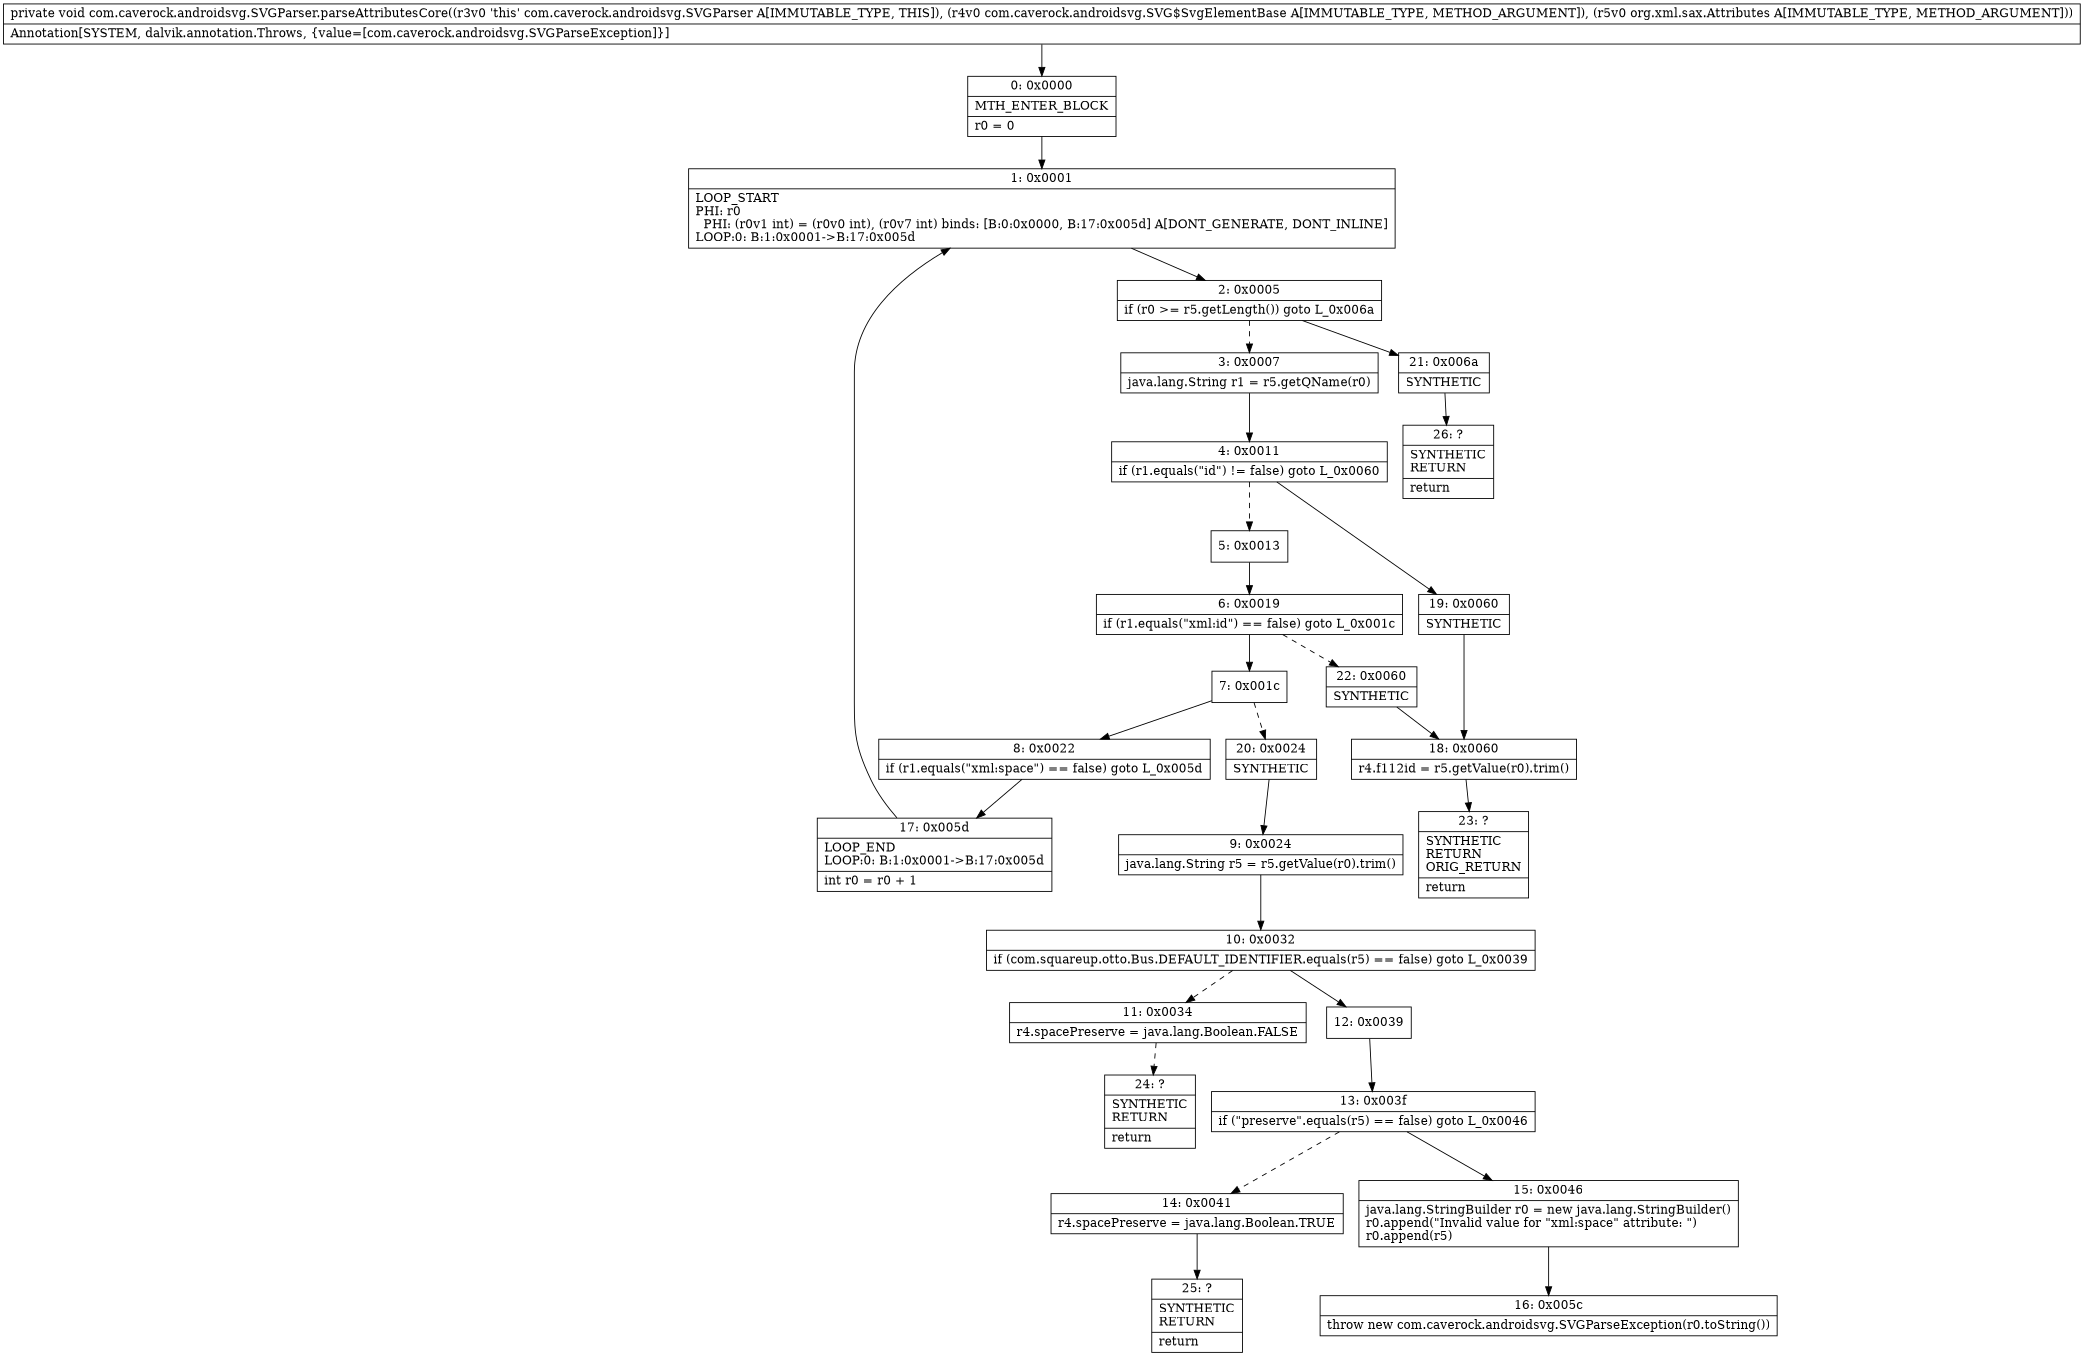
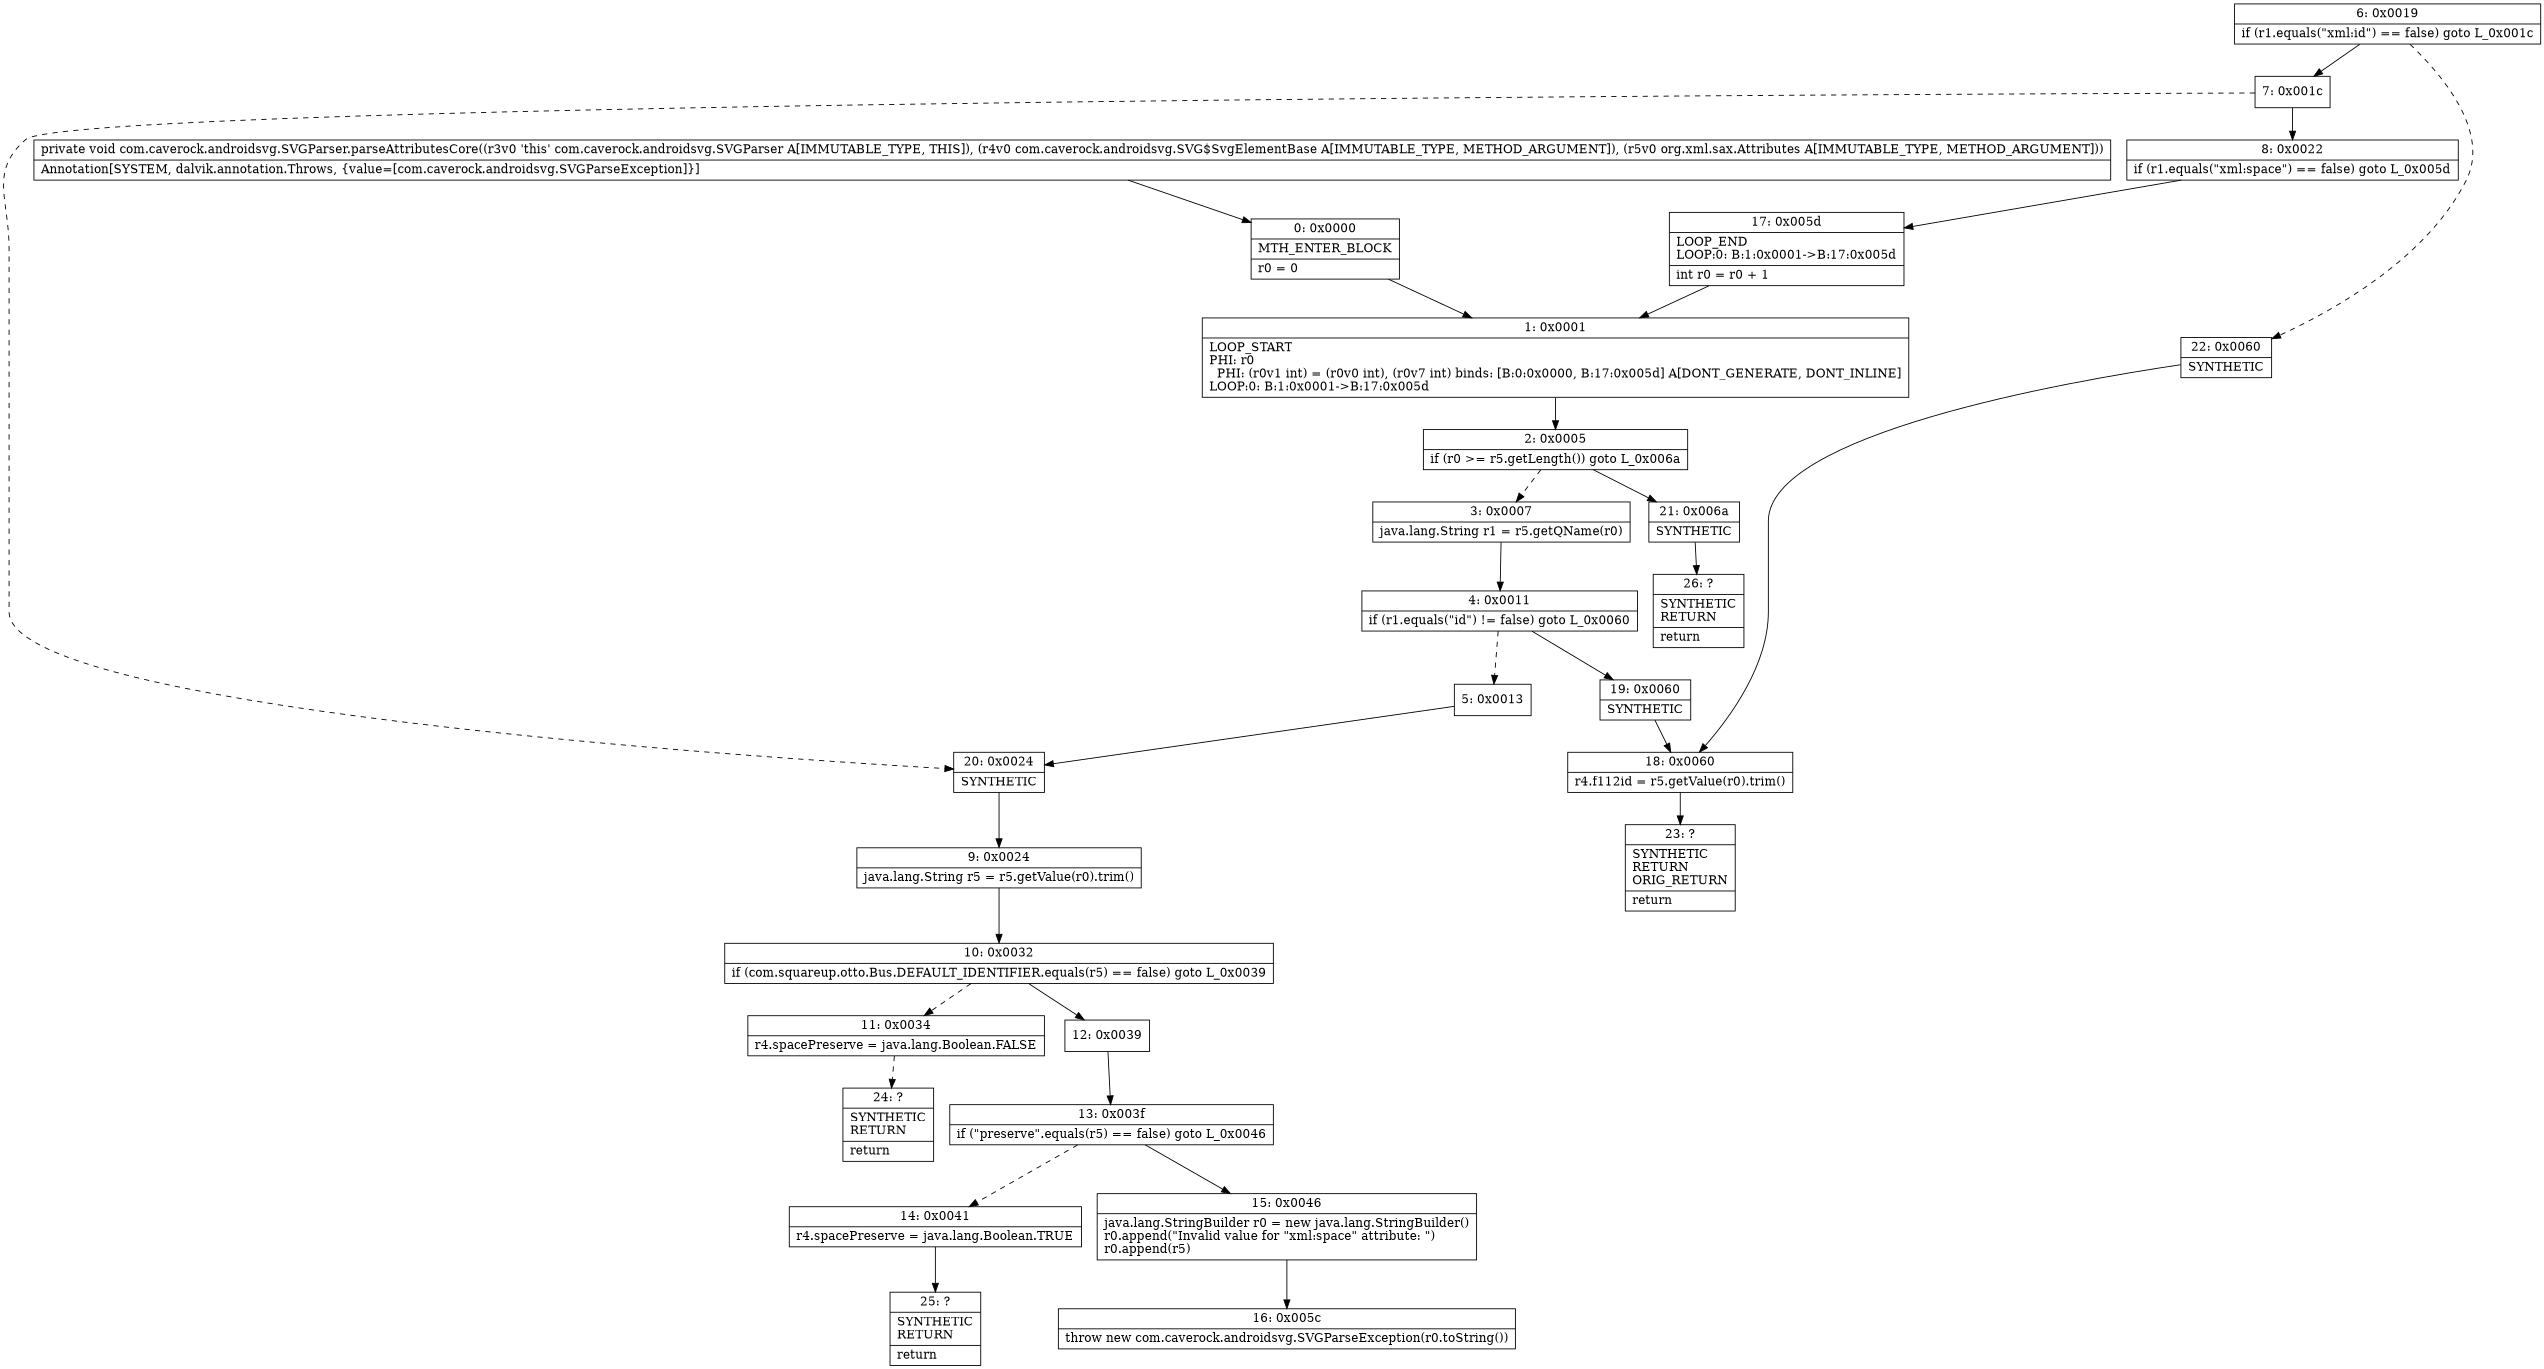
(1249, 574) -> (1254, 735)
